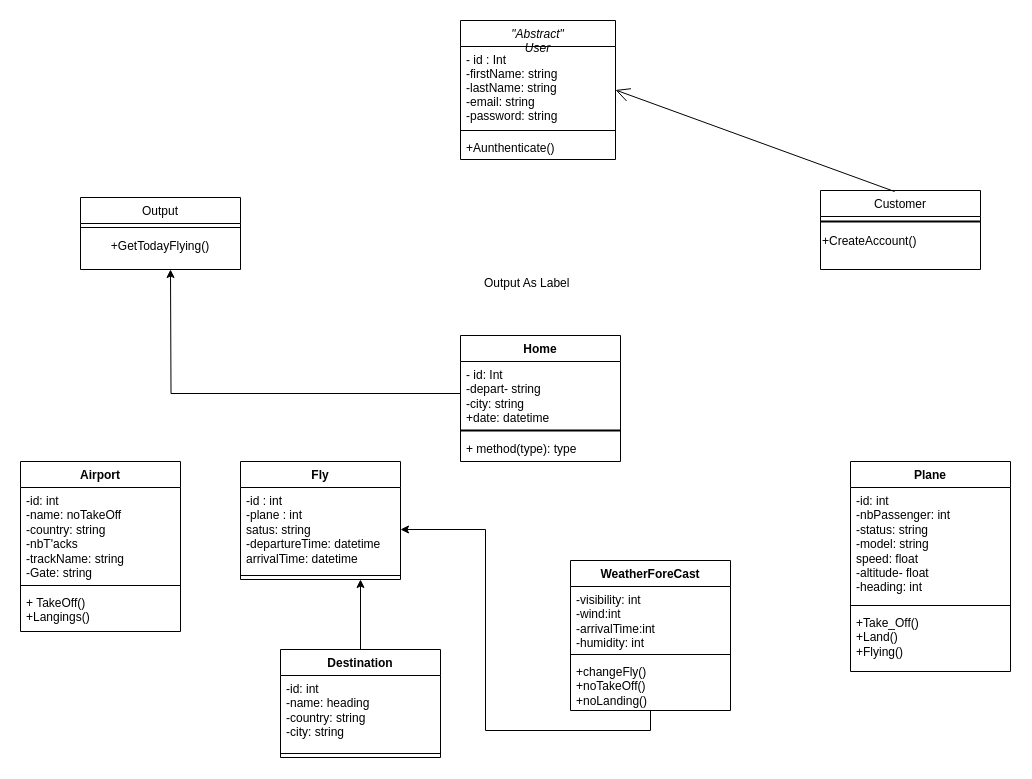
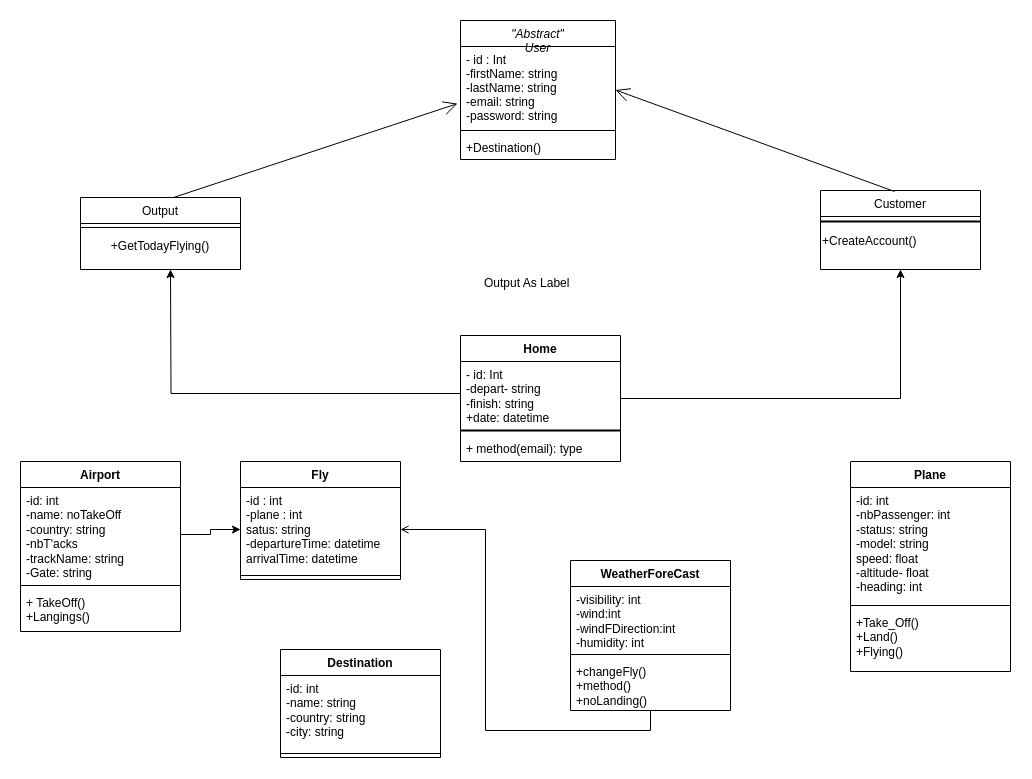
(518, 148) -> (510, 148)
none -> (314, 151)
(514, 397) -> (514, 397)
none -> (822, 399)
(529, 450) -> (529, 450)
(409, 530) -> (407, 530)
none -> (210, 535)
(361, 618) -> none
(622, 622) -> (633, 622)
(617, 687) -> (615, 687)
(336, 711) -> (336, 711)
